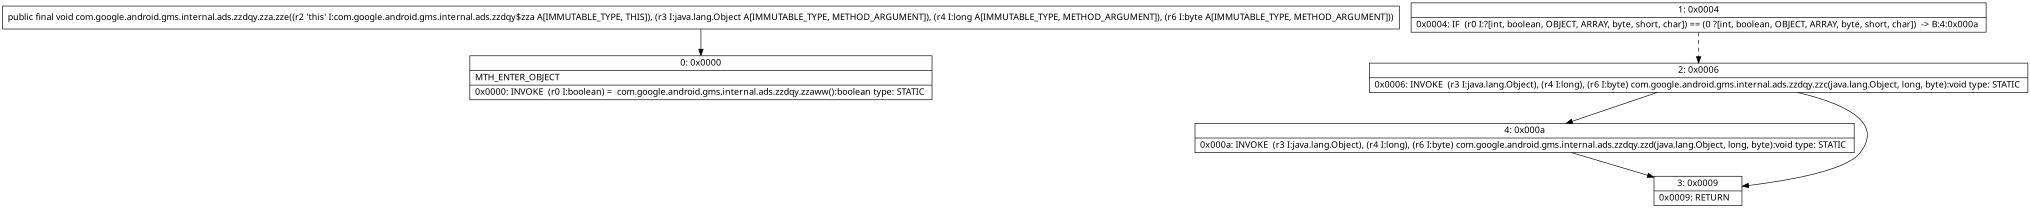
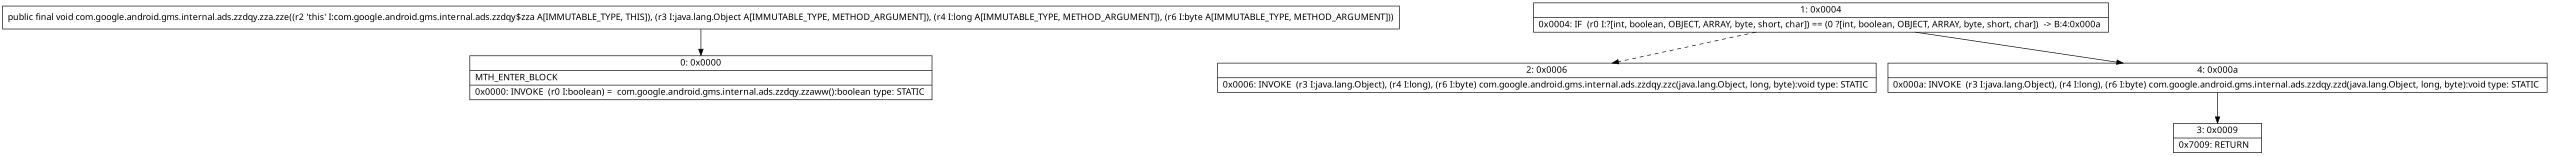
(517, 77) -> (516, 77)
(1615, 107) -> (2016, 47)
(1856, 157) -> none
(1698, 198) -> (2218, 145)
